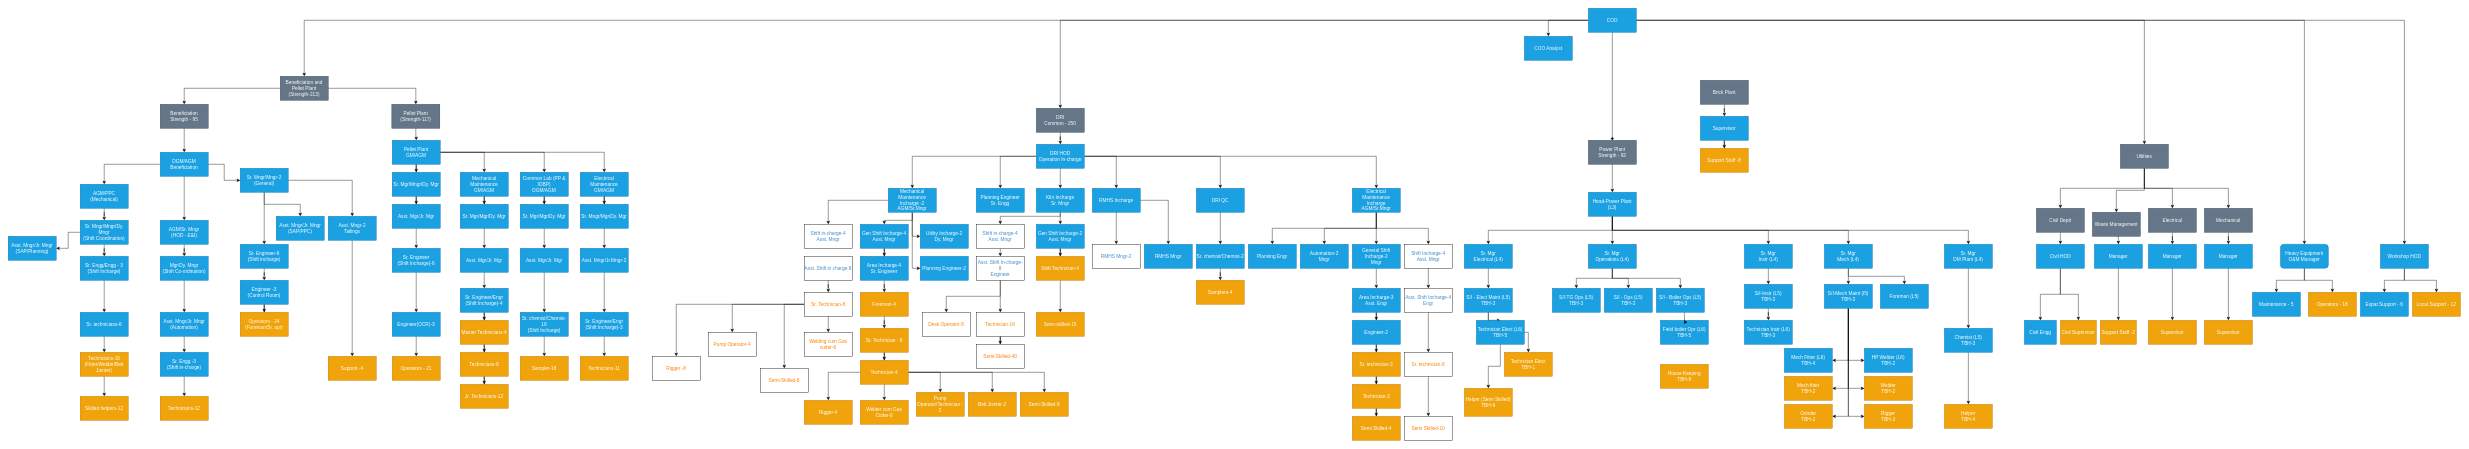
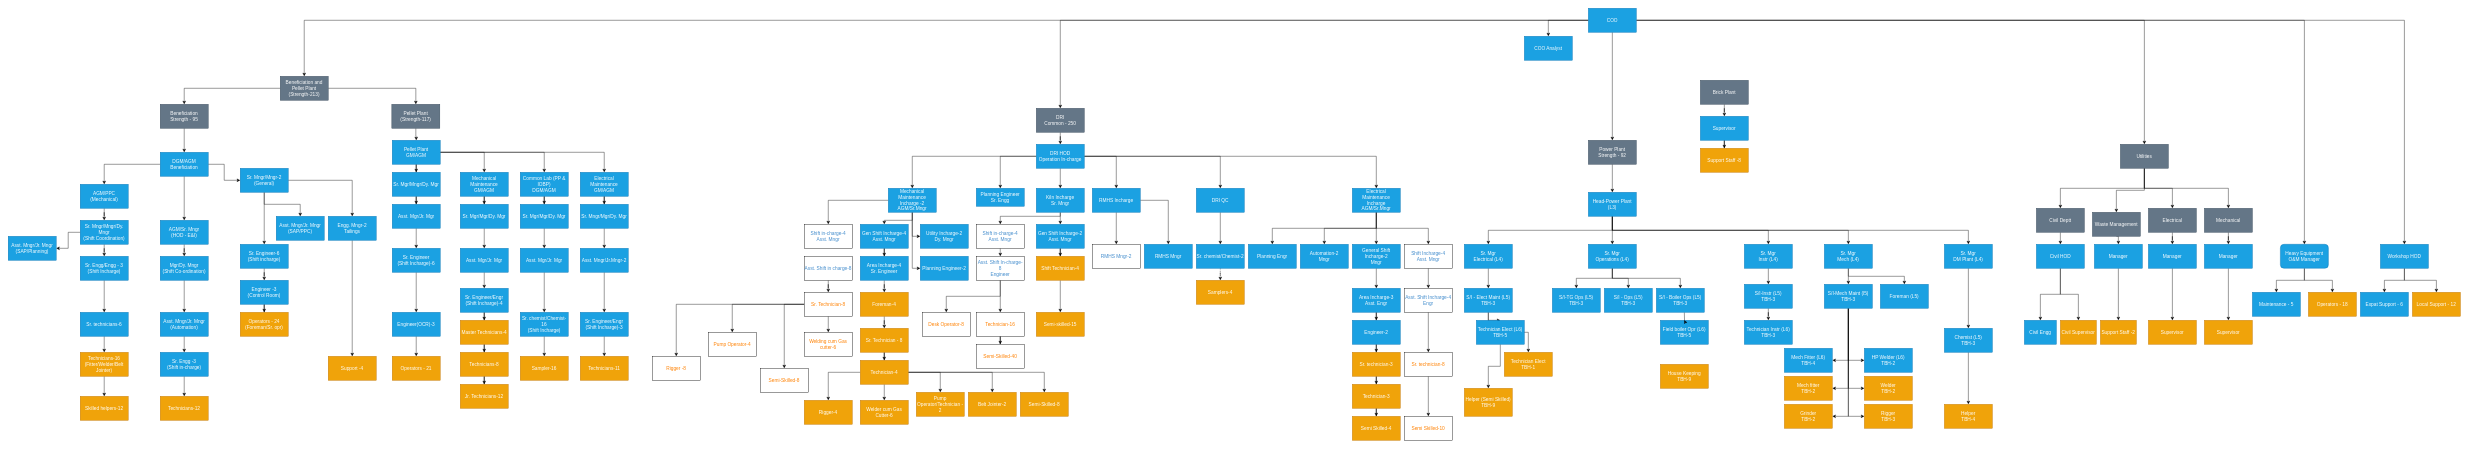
(1612, 136) -> (1612, 136)
(1000, 200) -> (1000, 197)
(352, 228) -> (352, 228)
(1220, 276) -> (1220, 276)
